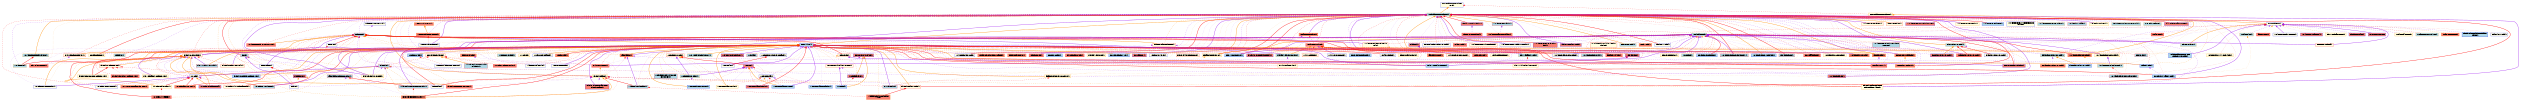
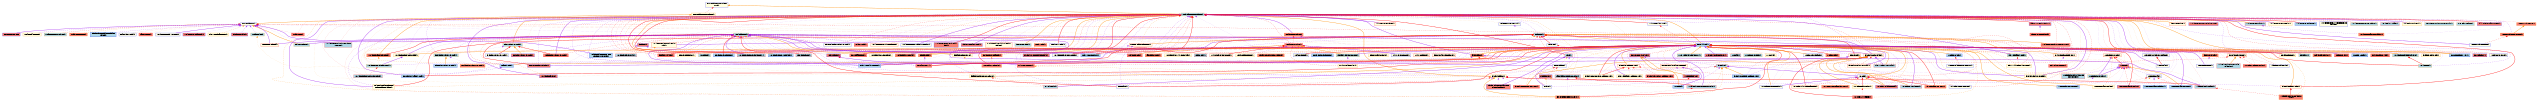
(887, 48) -> (1682, 38)
